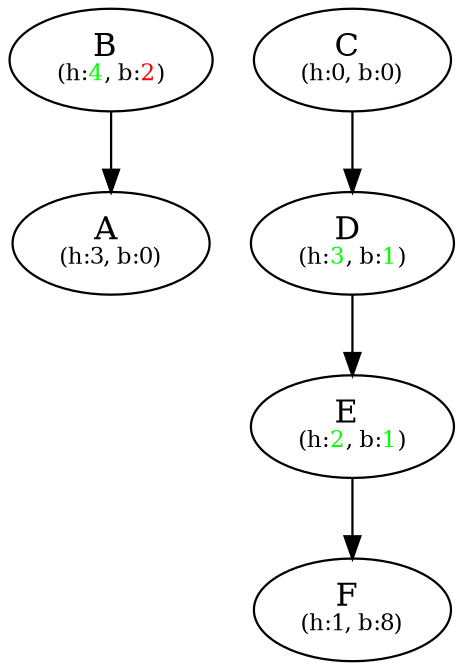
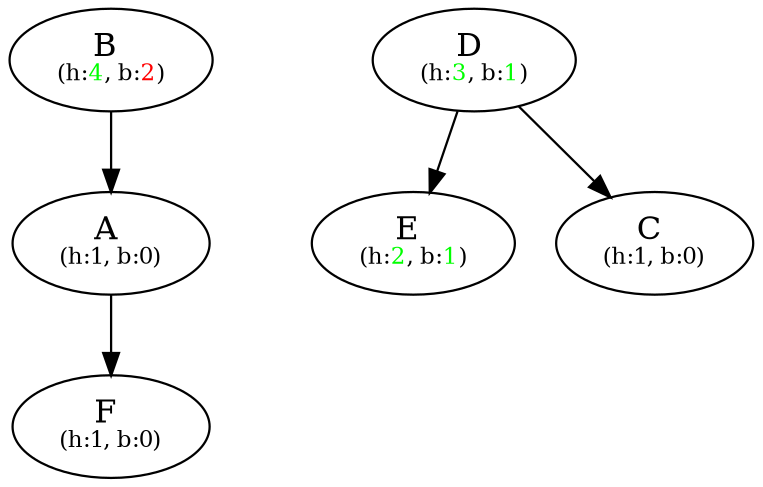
(352, 74) -> (655, 257)
(352, 140) -> (557, 144)
(111, 257) -> (111, 257)
(352, 507) -> (111, 324)
(352, 623) -> (111, 440)
